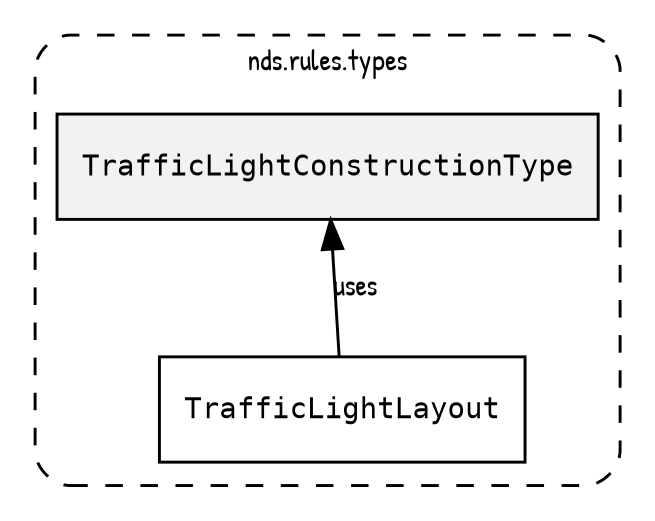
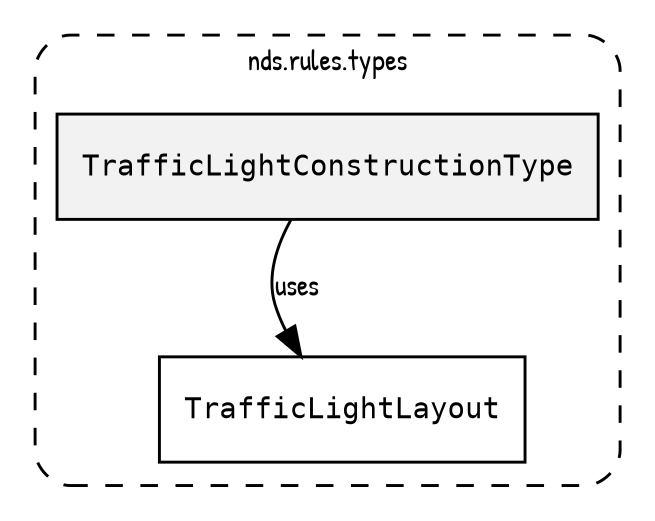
(336, 303) -> (272, 275)
